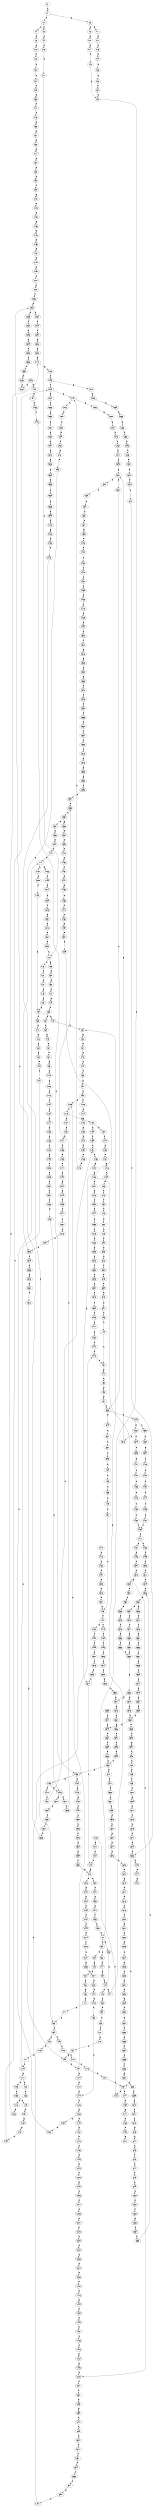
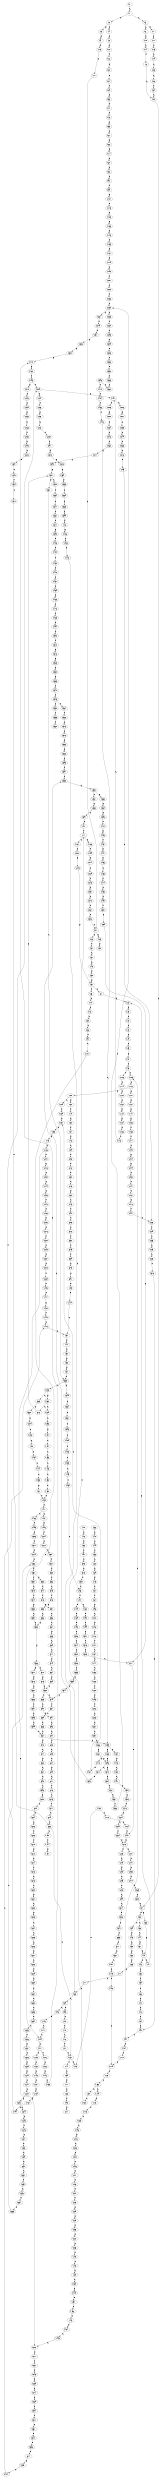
(83, 731) -> (59, 703)
(51, 980) -> none
(115, 1697) -> (75, 1677)
